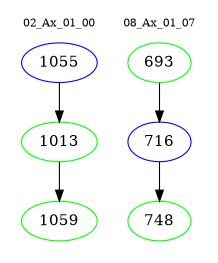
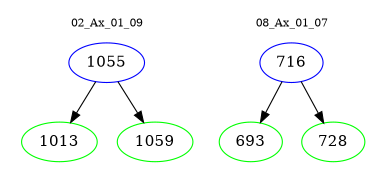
(59, 24) -> (107, 24)
(160, 97) -> (274, 97)
(59, 176) -> (128, 97)
(160, 221) -> (333, 142)
